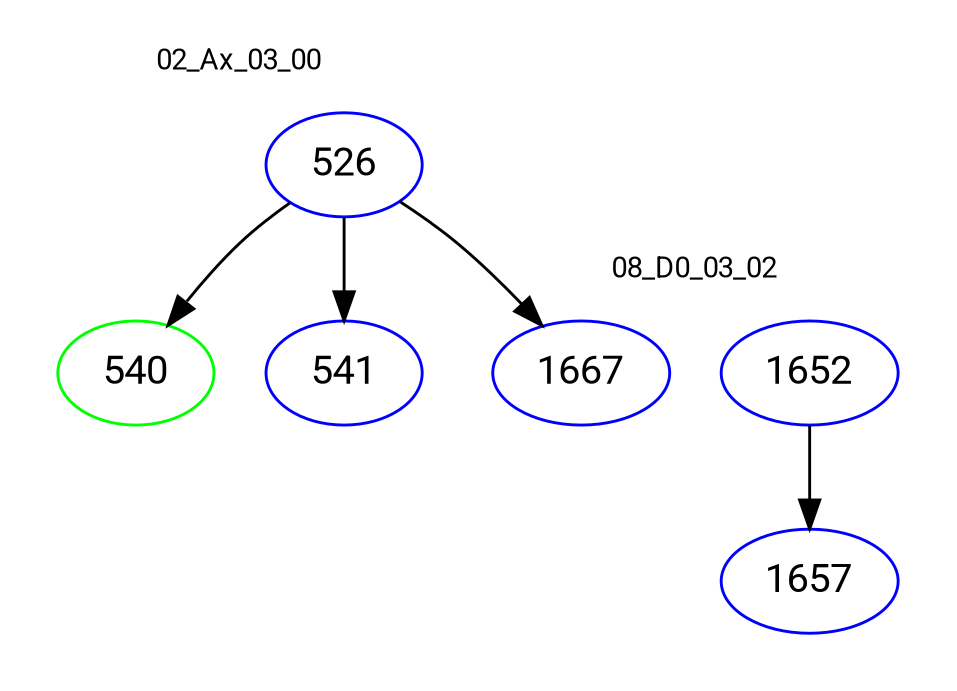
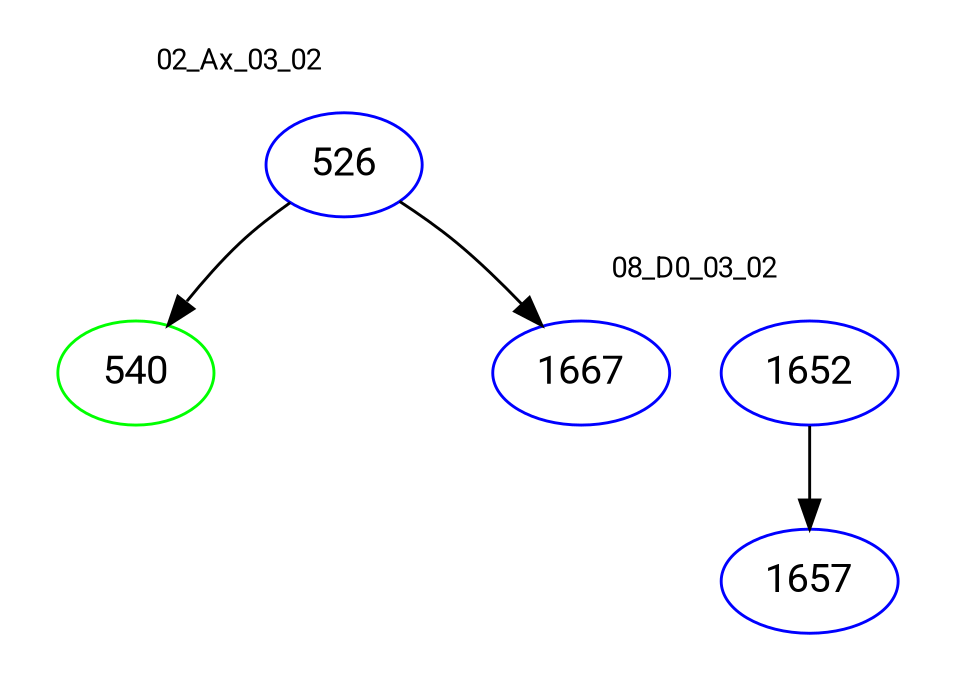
(240, 62) -> (240, 62)
(344, 373) -> none
